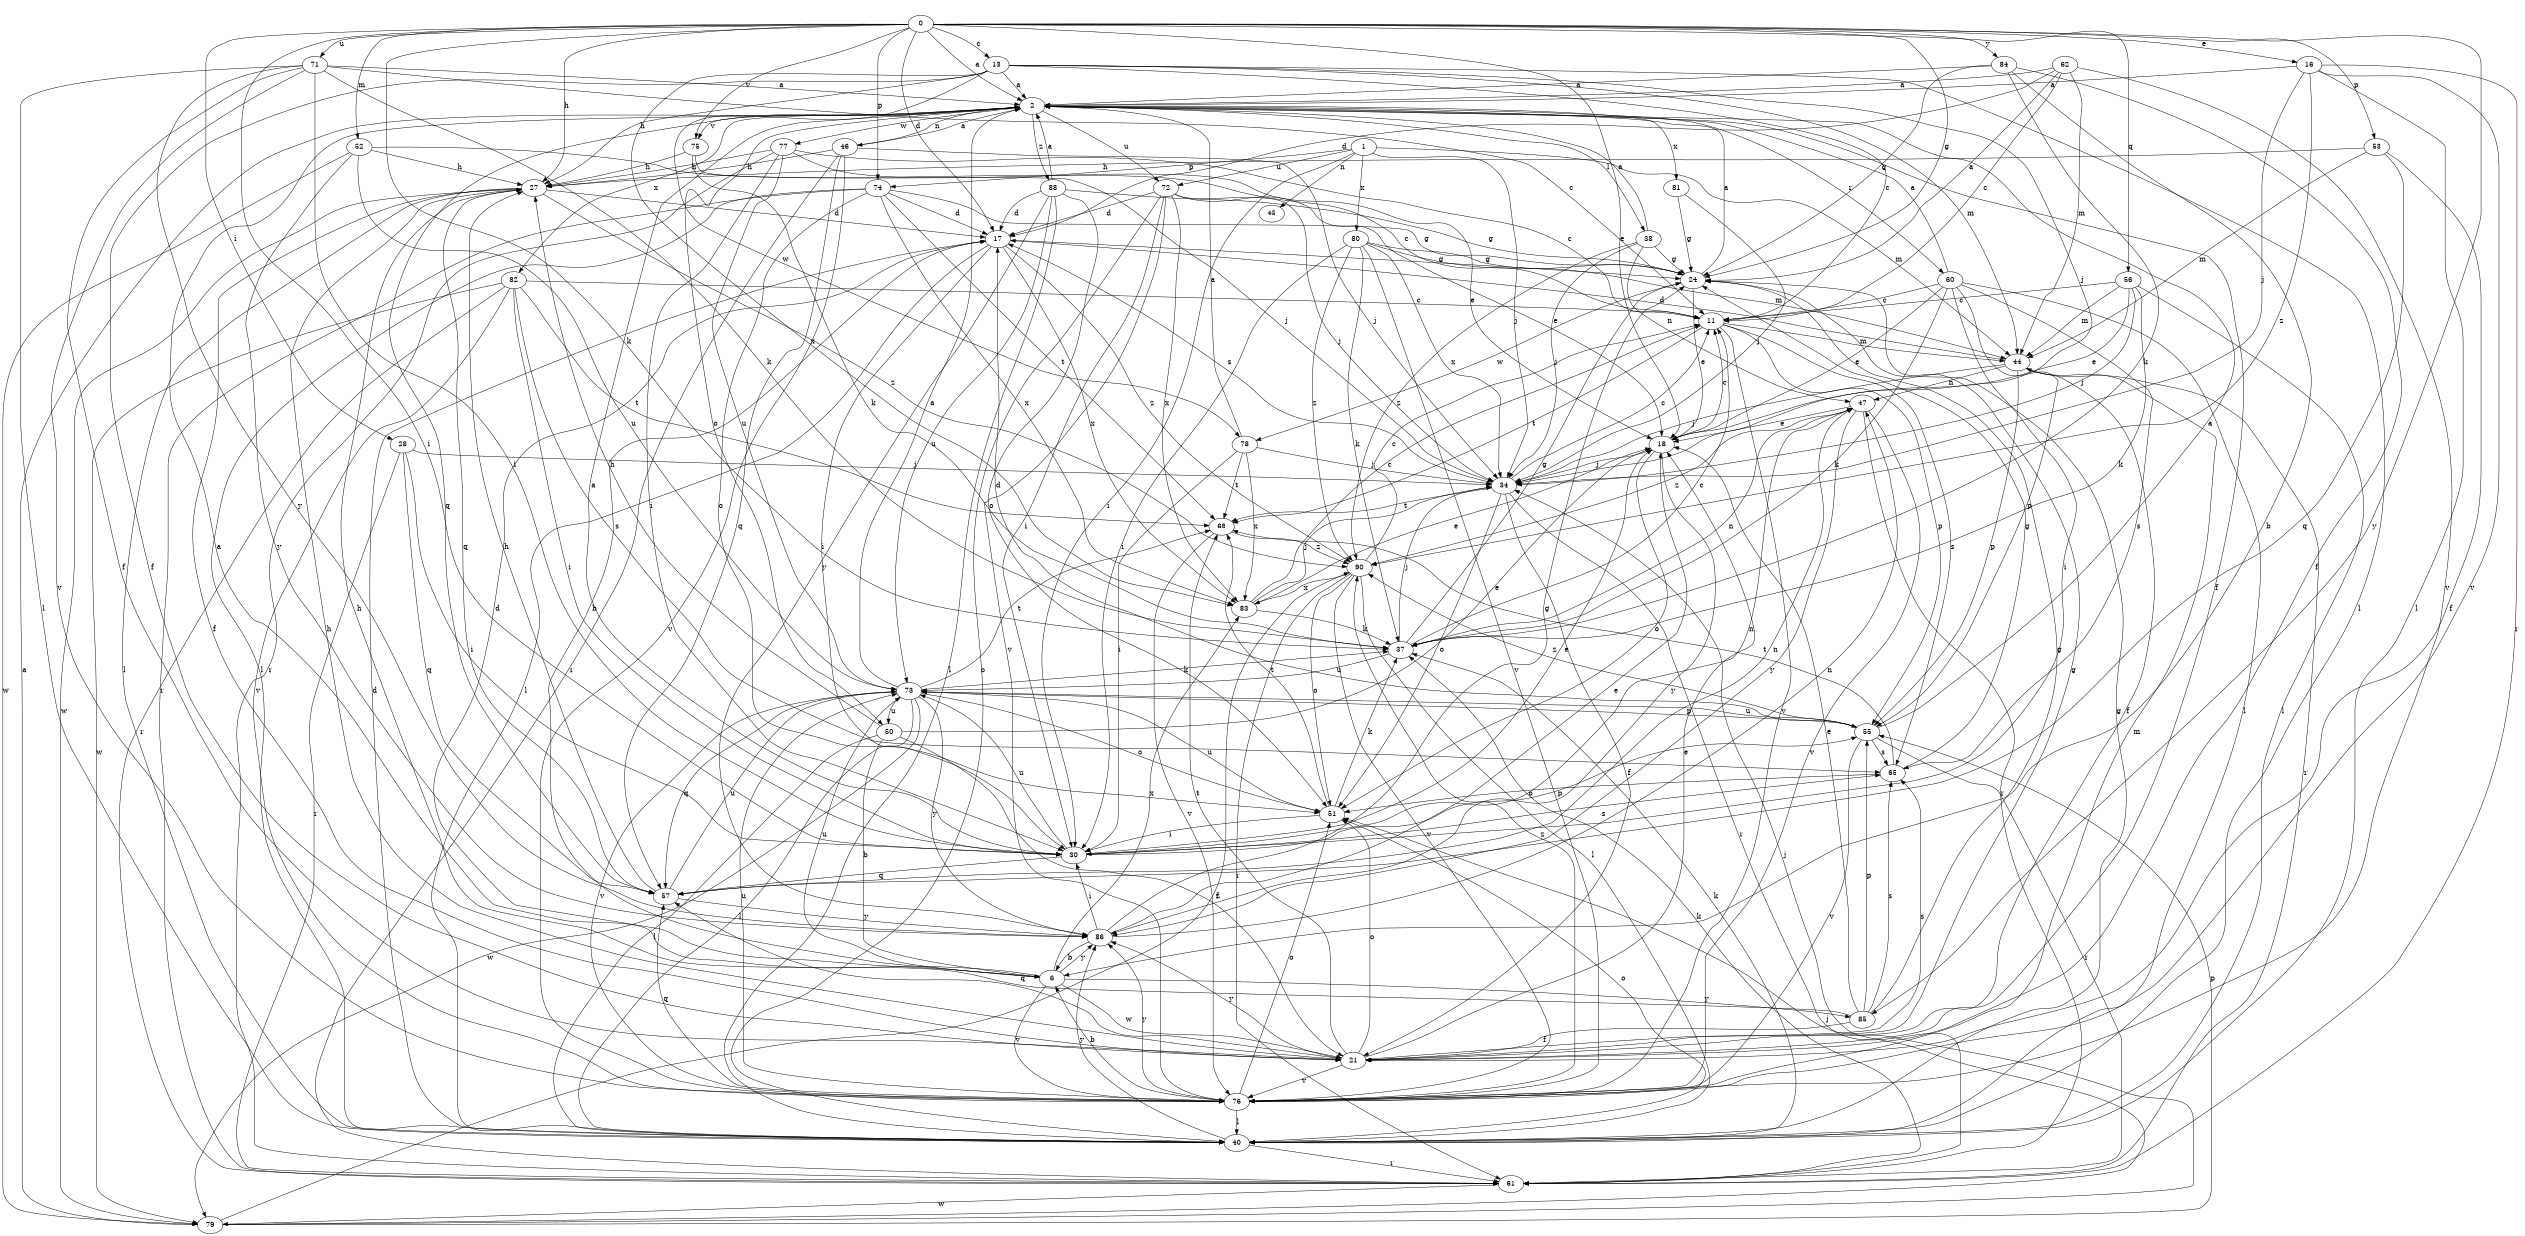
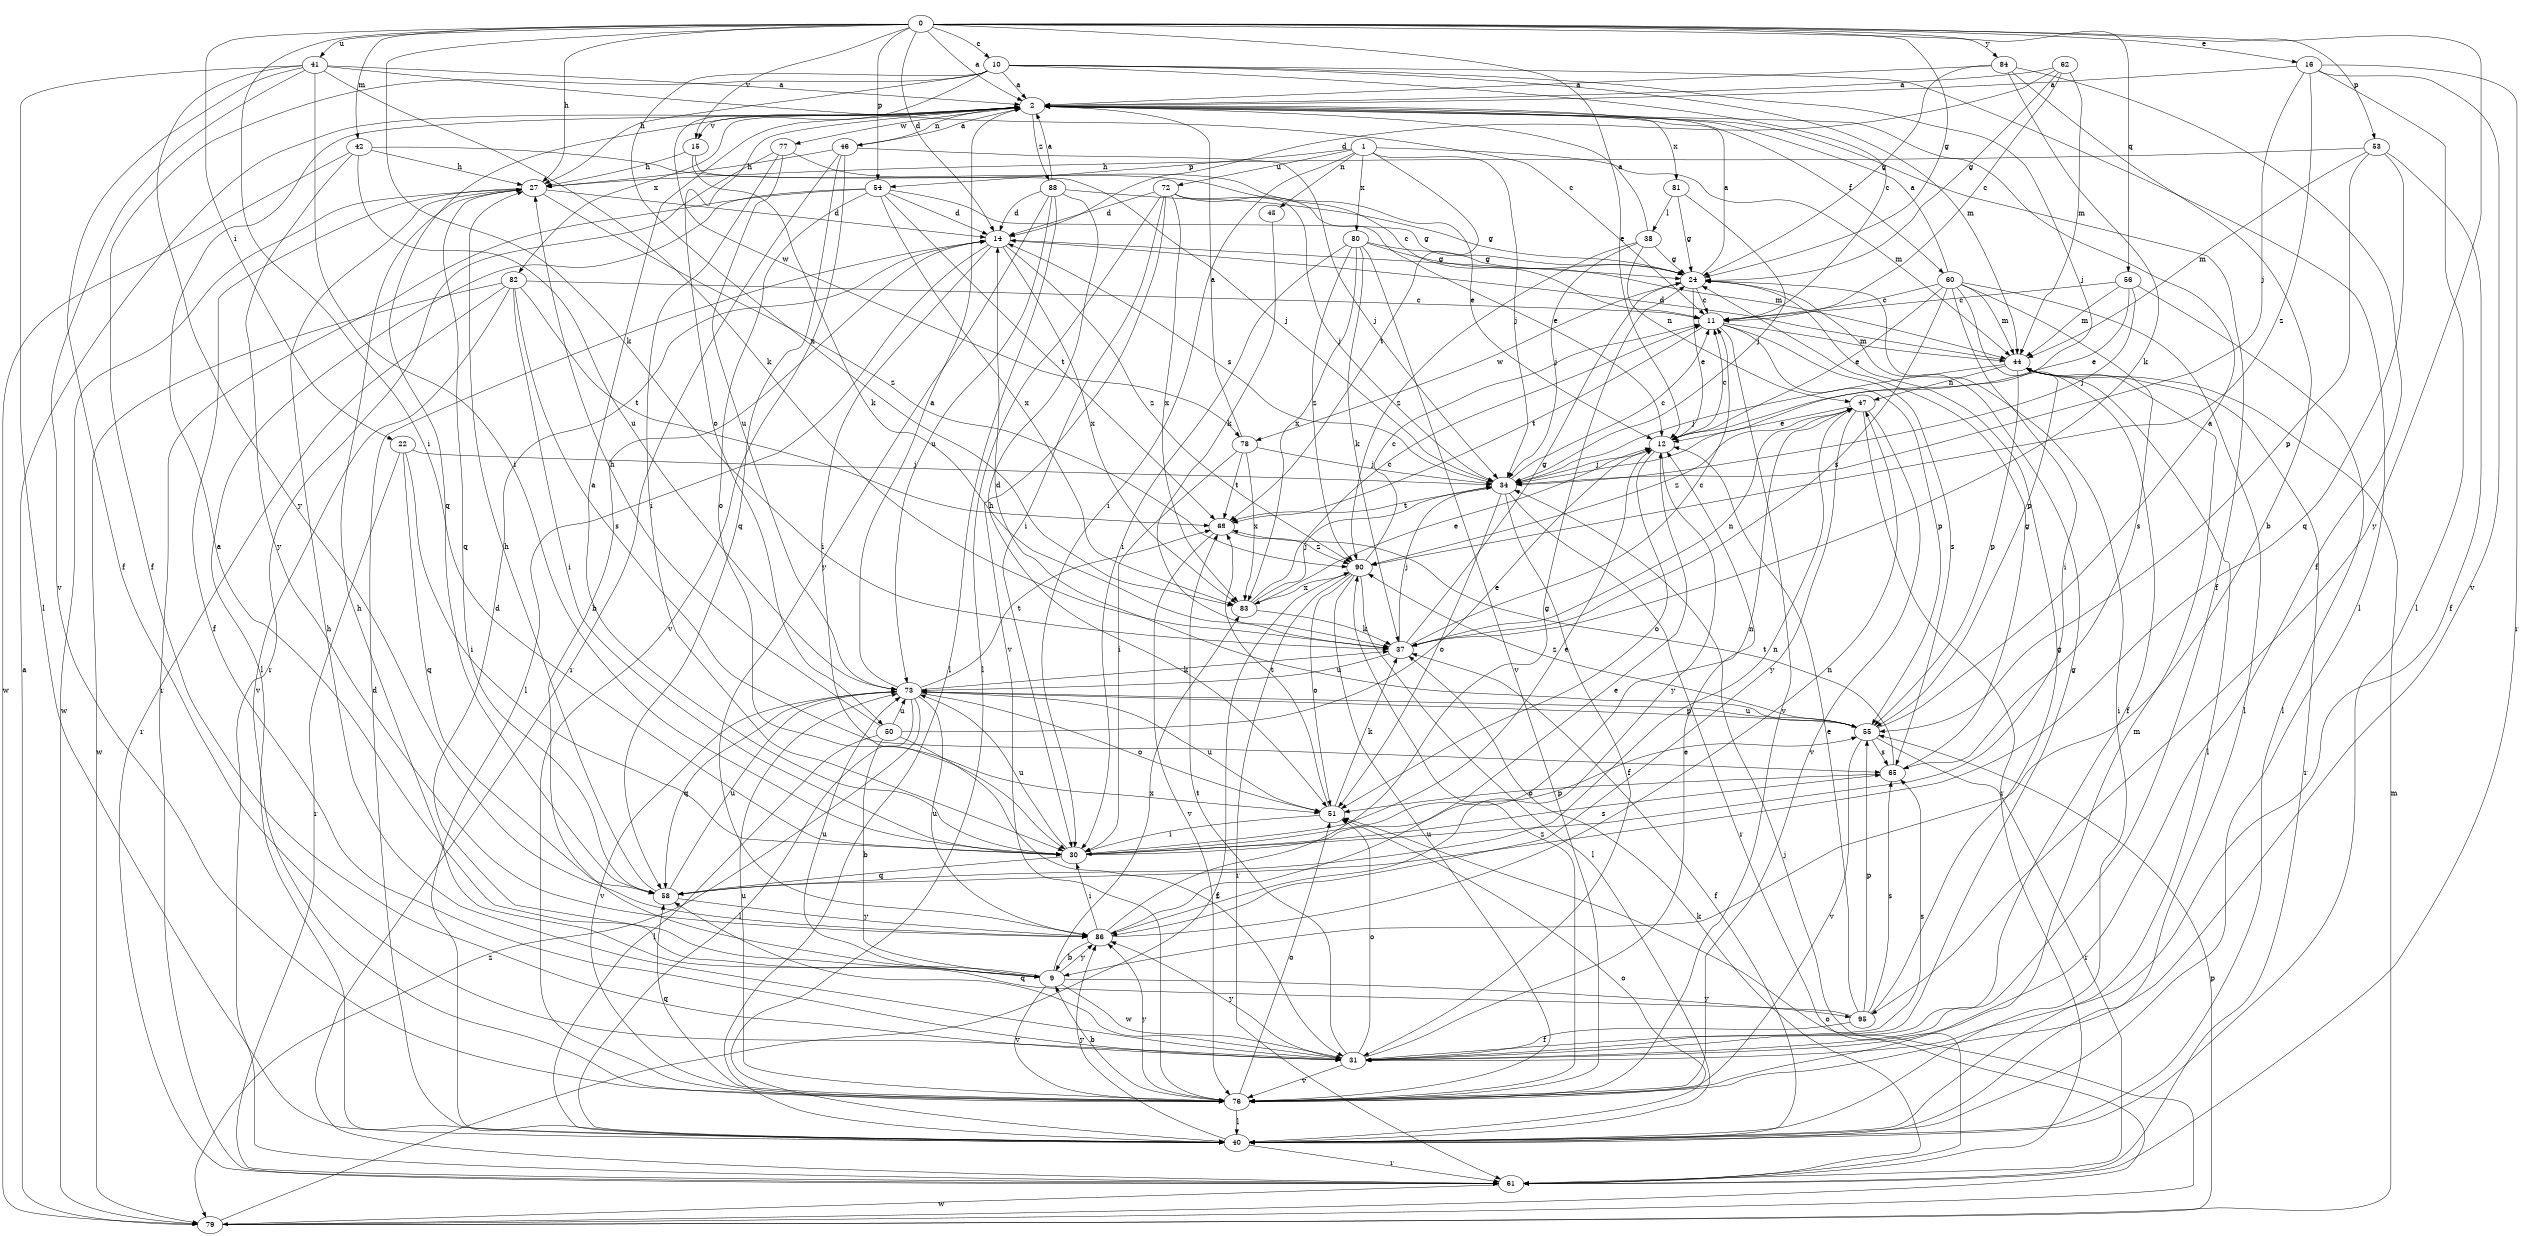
(315, 65) -> (315, 65)
(996, 65) -> (996, 65)
(1363, 122) -> (1664, 211)
(1101, 141) -> none
(359, 147) -> (359, 147)
(696, 147) -> (696, 147)
(1971, 168) -> (1971, 168)
(662, 170) -> none
(1264, 177) -> (1701, 299)
(878, 188) -> (878, 188)
(1850, 188) -> (1850, 188)
(998, 239) -> (998, 239)
none -> (1397, 312)
none -> (1993, 312)
(1443, 362) -> (1296, 420)
(403, 445) -> (403, 445)
(1662, 445) -> (1662, 445)
(1837, 465) -> (1837, 465)
(991, 506) -> (991, 506)
none -> (2219, 509)
(1867, 570) -> (1169, 502)
(983, 671) -> (983, 671)
(891, 708) -> (898, 714)
(2119, 712) -> (2119, 712)
(935, 814) -> (935, 814)
(1429, 835) -> (1429, 835)
(2351, 893) -> none
(666, 896) -> (666, 896)
(1716, 896) -> (1716, 896)
(211, 945) -> (2041, 1023)
(490, 958) -> (490, 958)
(1052, 979) -> (1052, 979)
(1828, 1020) -> (1828, 1020)
(1862, 1020) -> (1862, 1020)
(1353, 1061) -> (1353, 1061)
none -> (2252, 1209)
